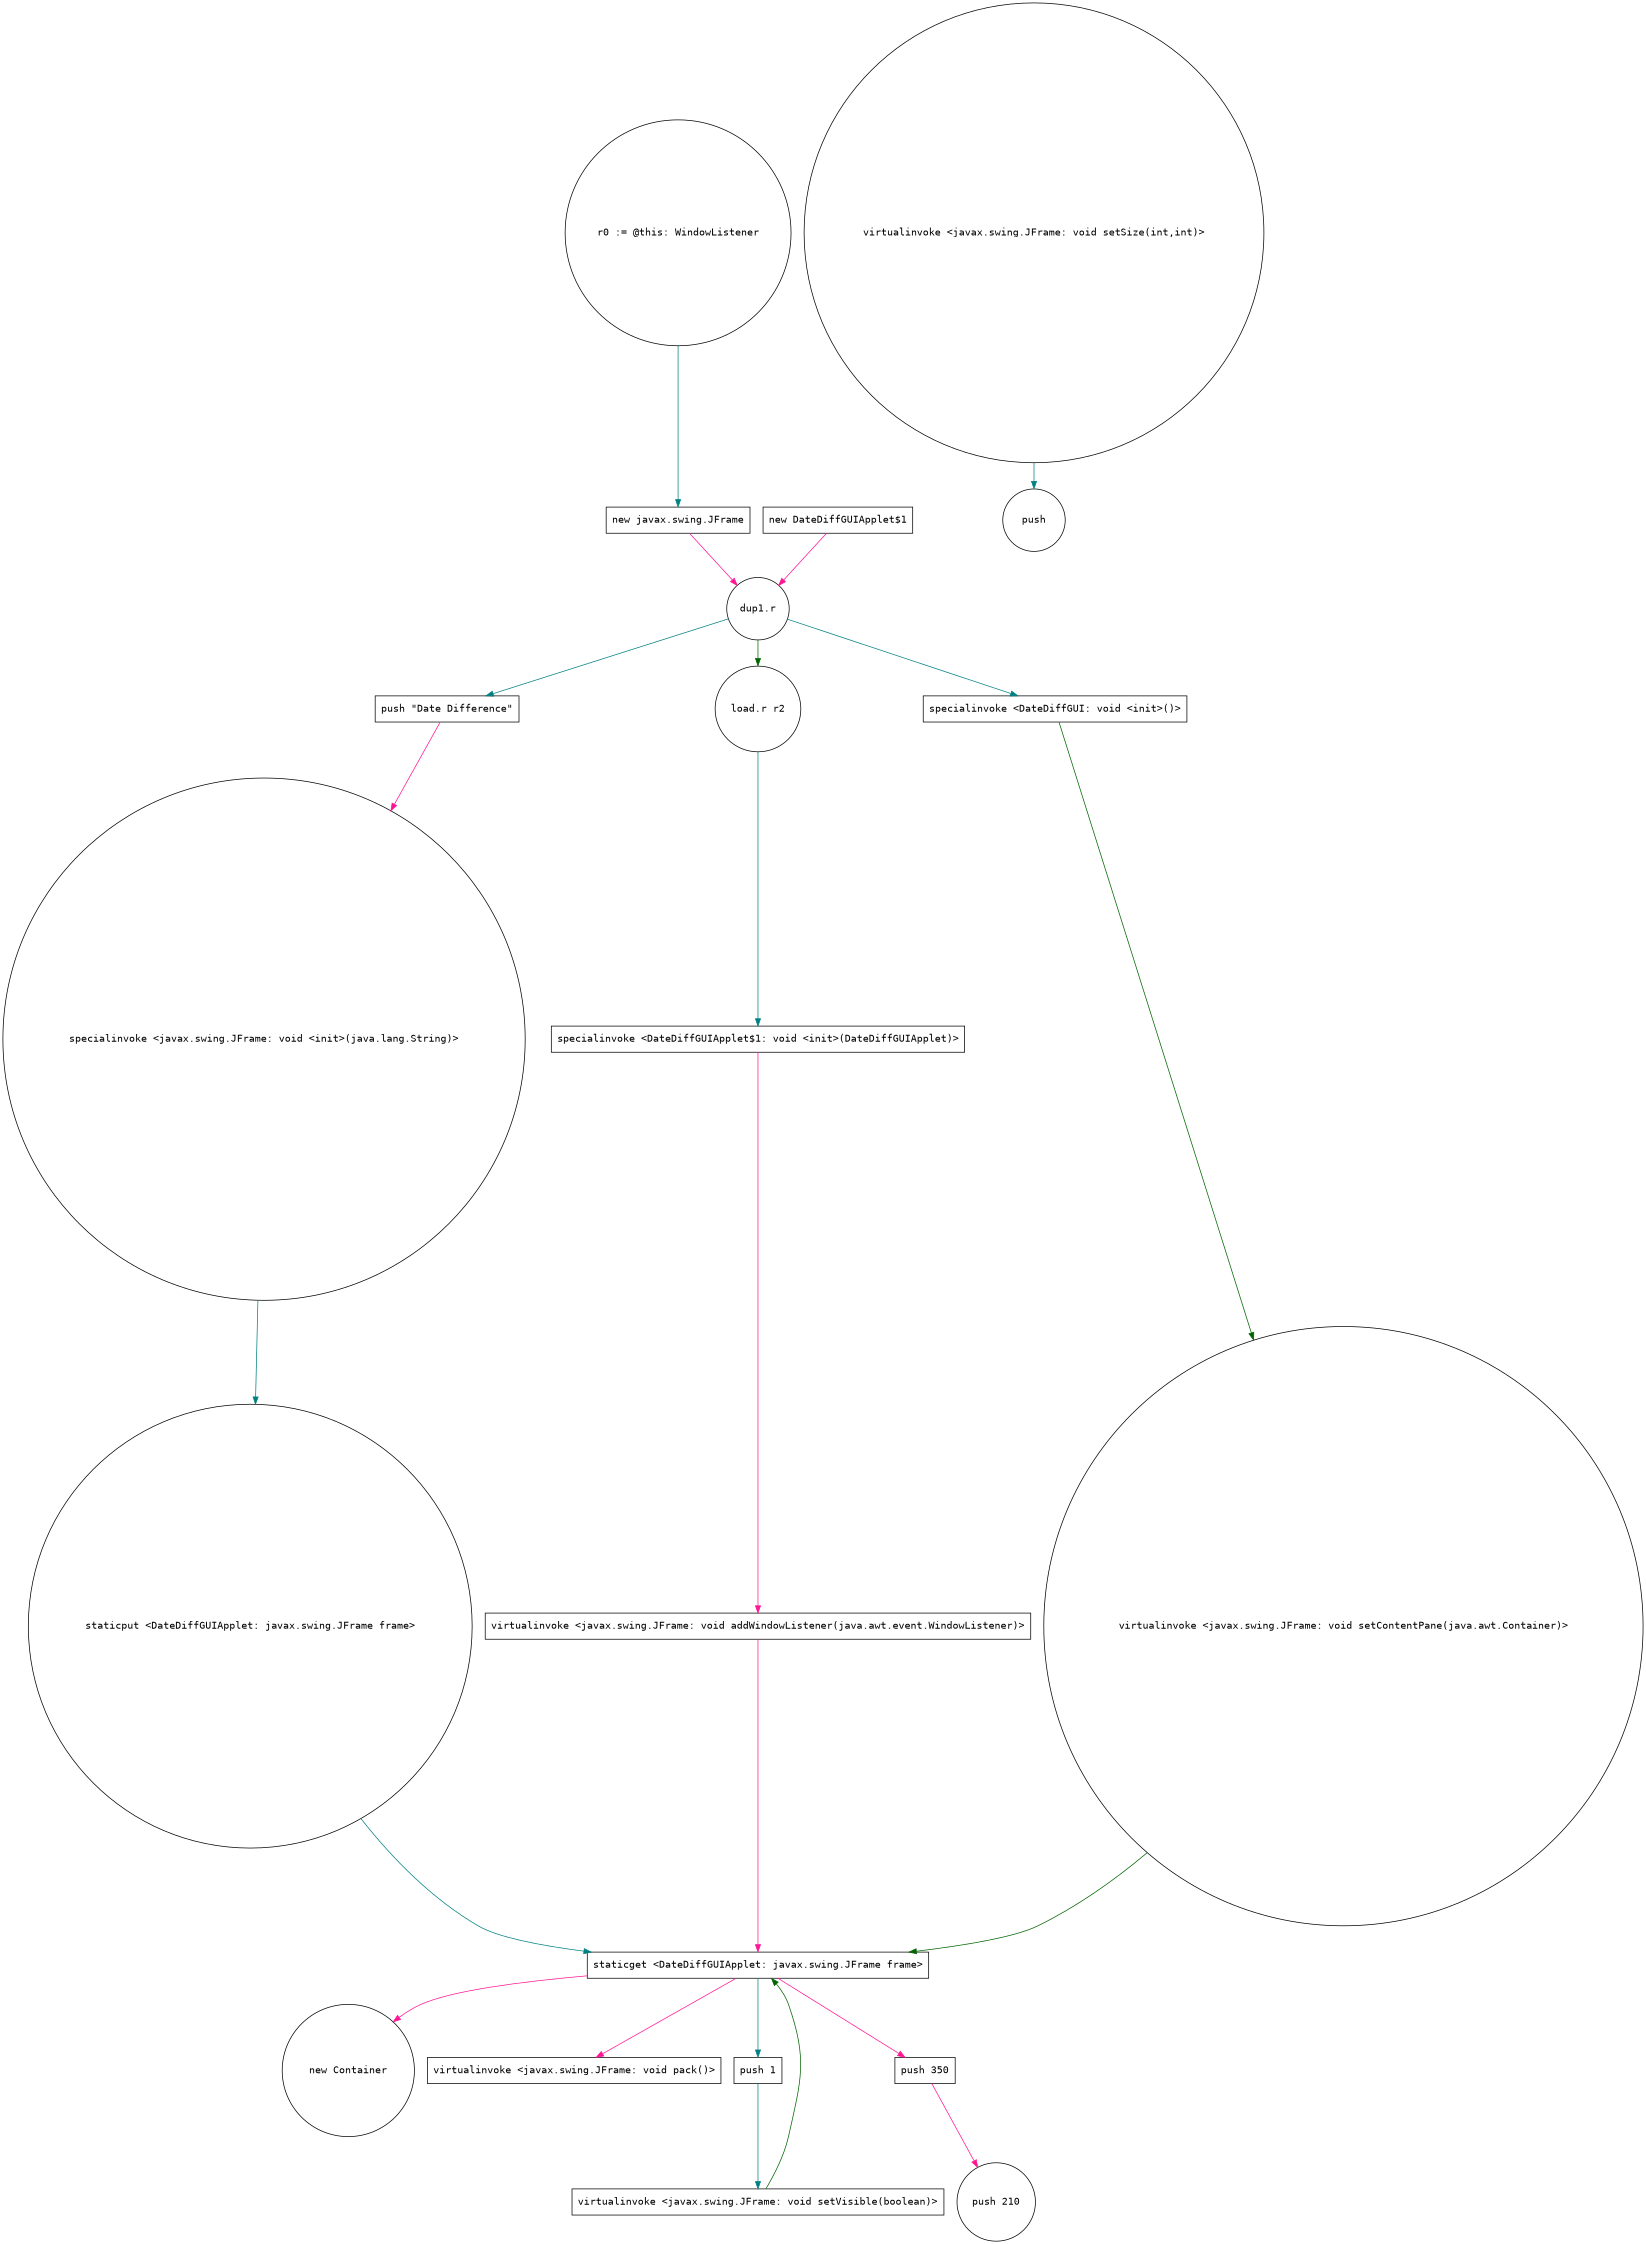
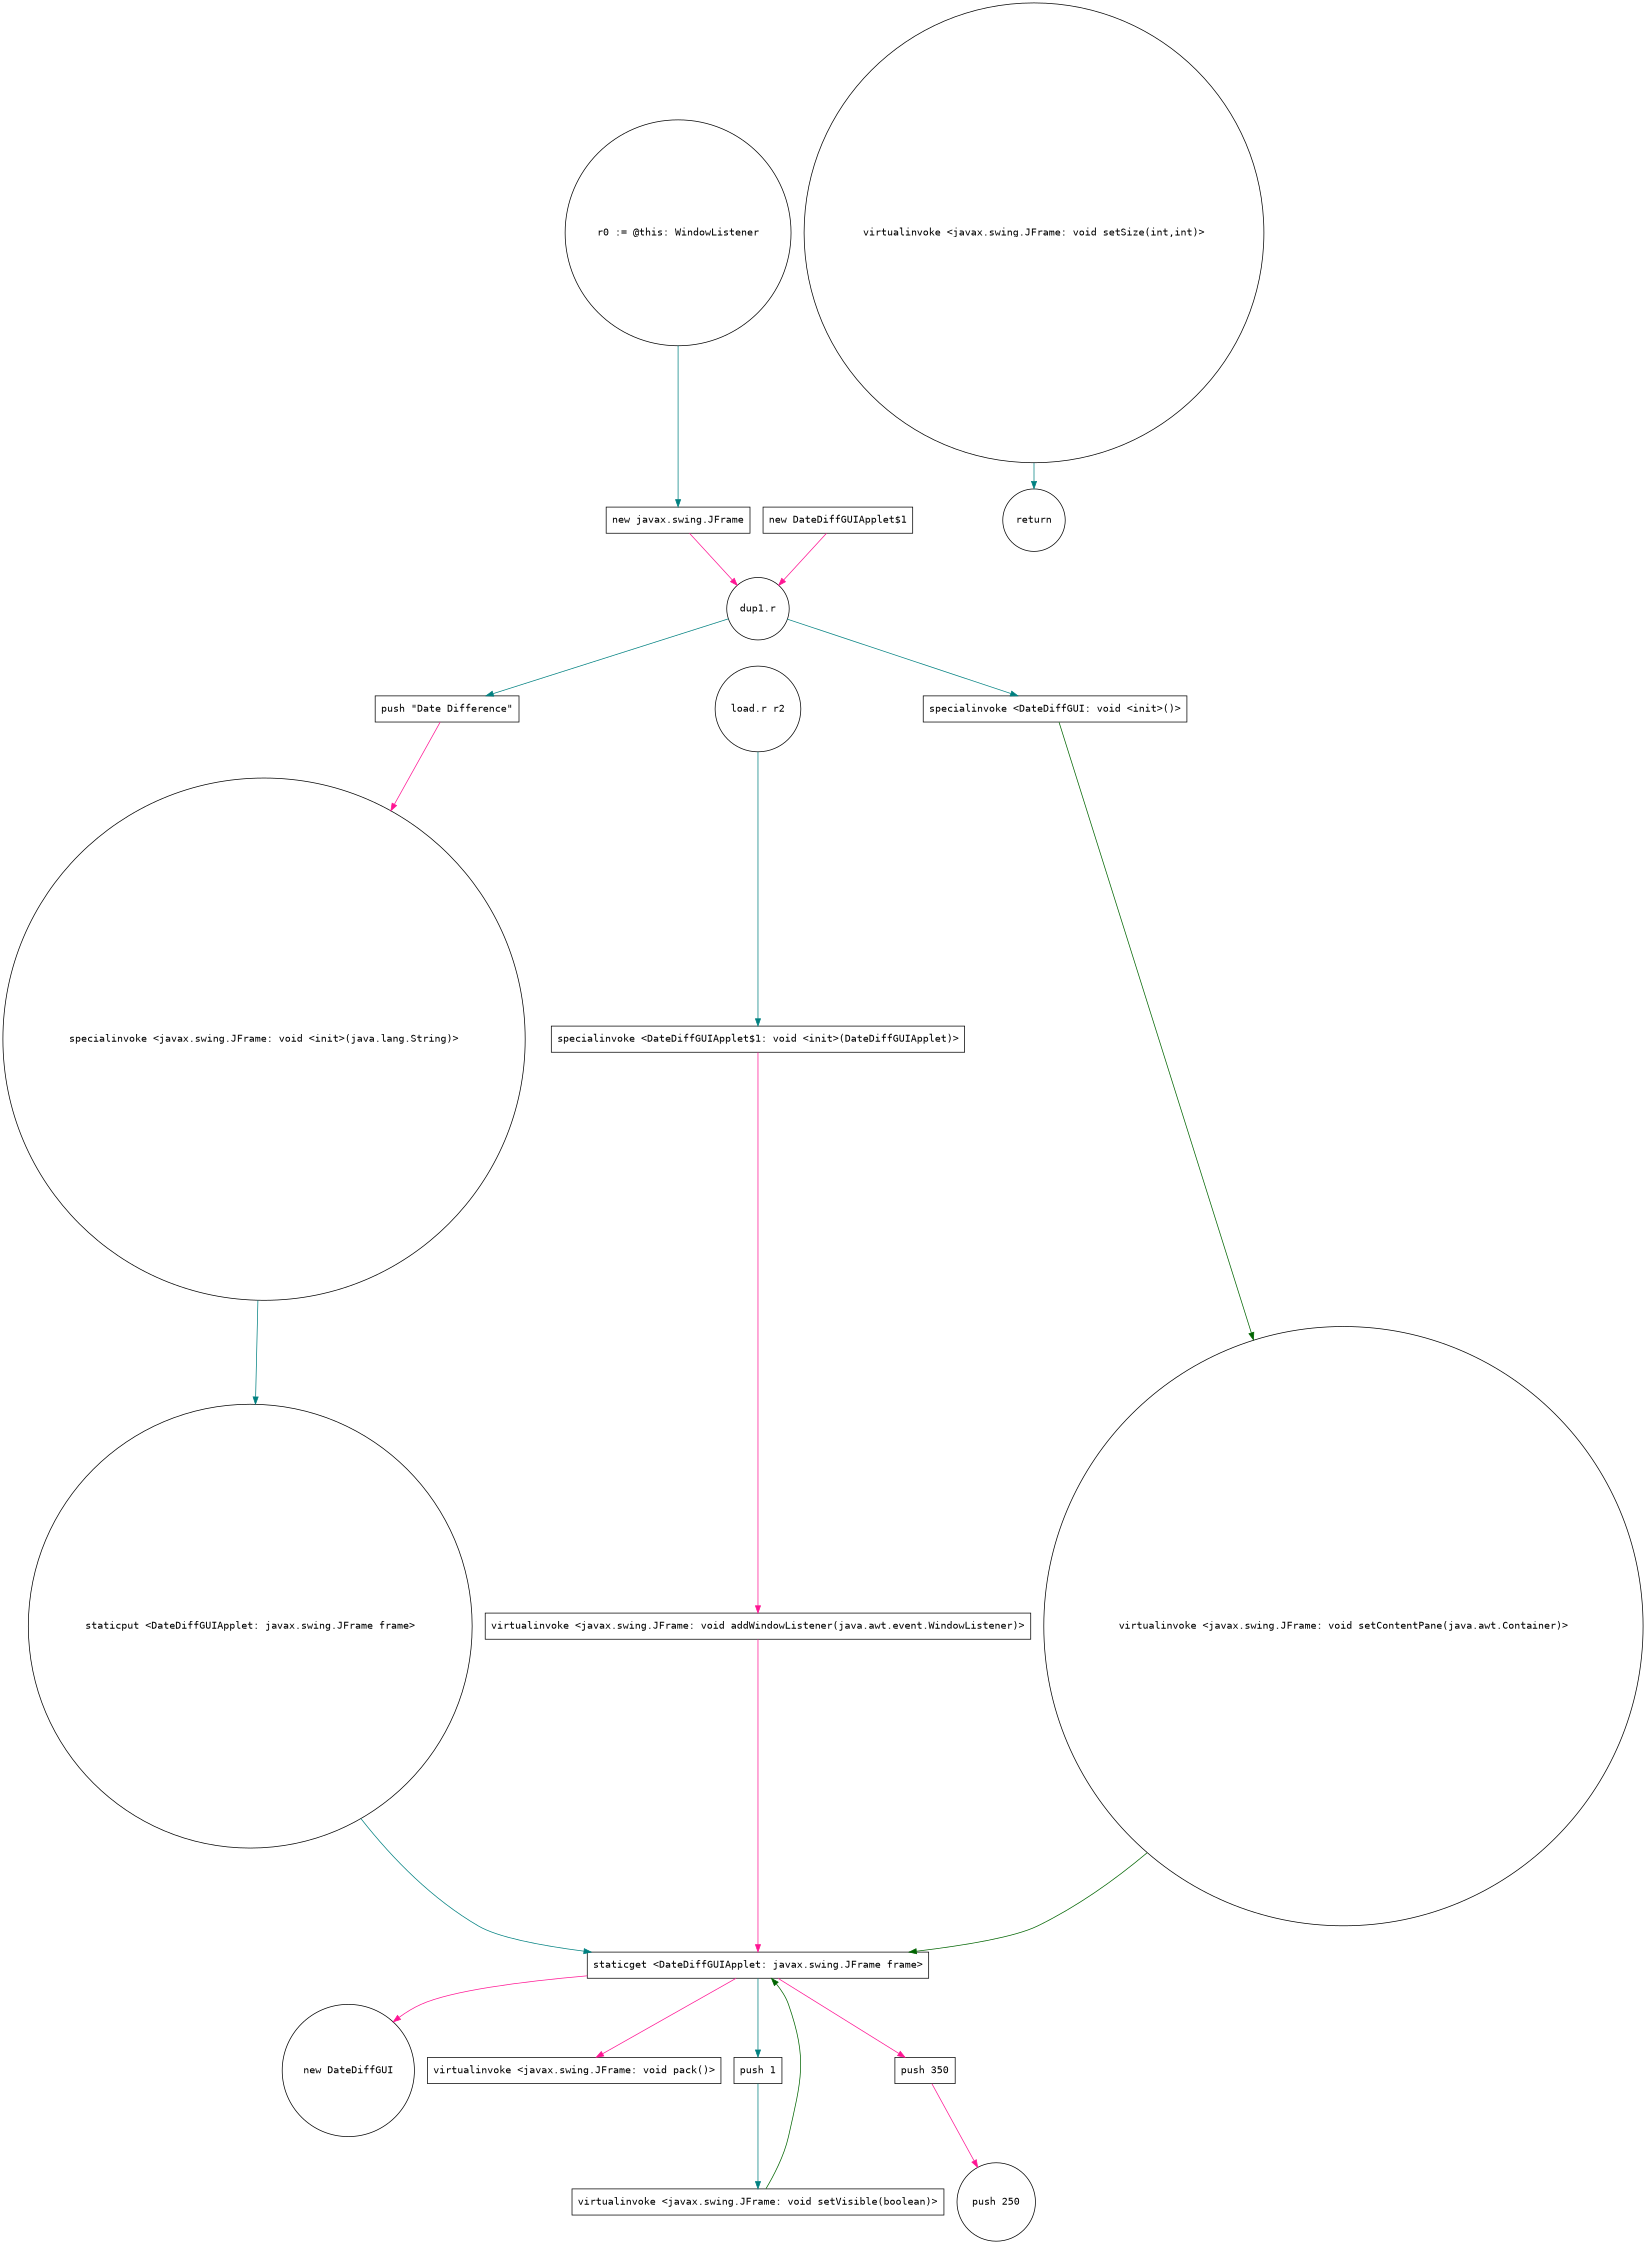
(1034, 520) -> (1034, 520)
(758, 649) -> none
(348, 2070) -> (348, 2070)
(996, 2202) -> (996, 2202)
